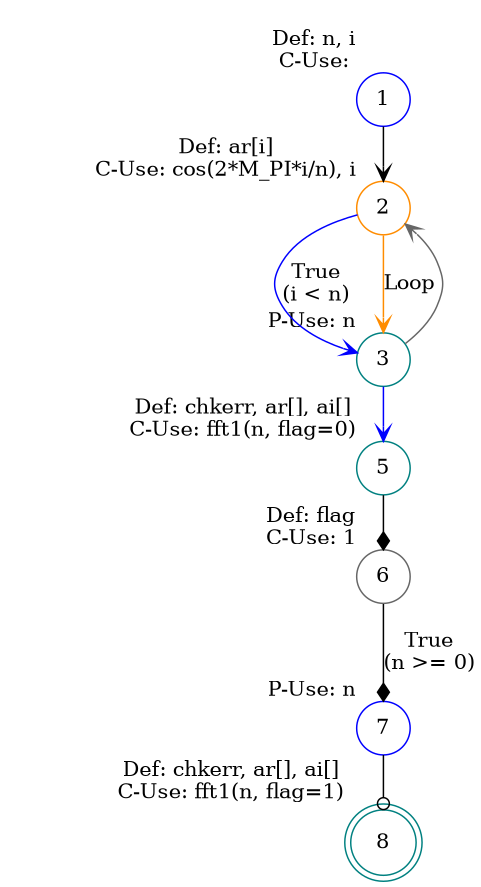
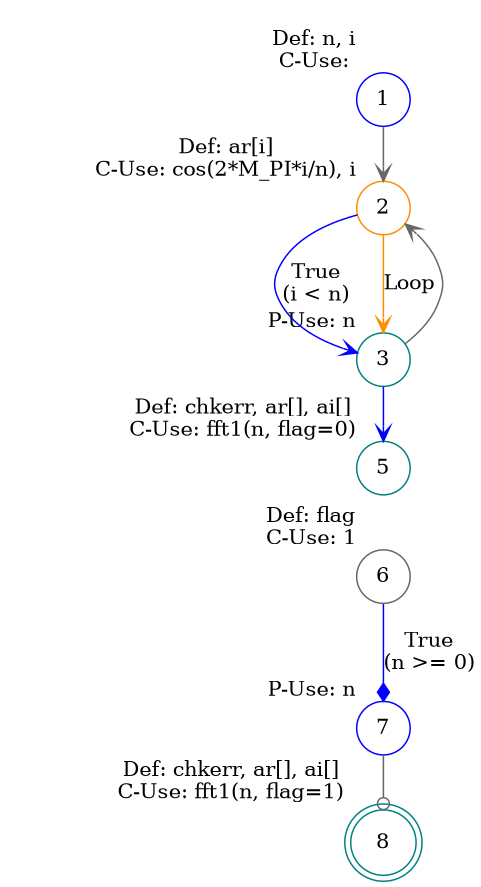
(383, 146) -> (383, 146)
(383, 513) -> none
(383, 644) -> (383, 644)
(383, 776) -> (383, 776)
